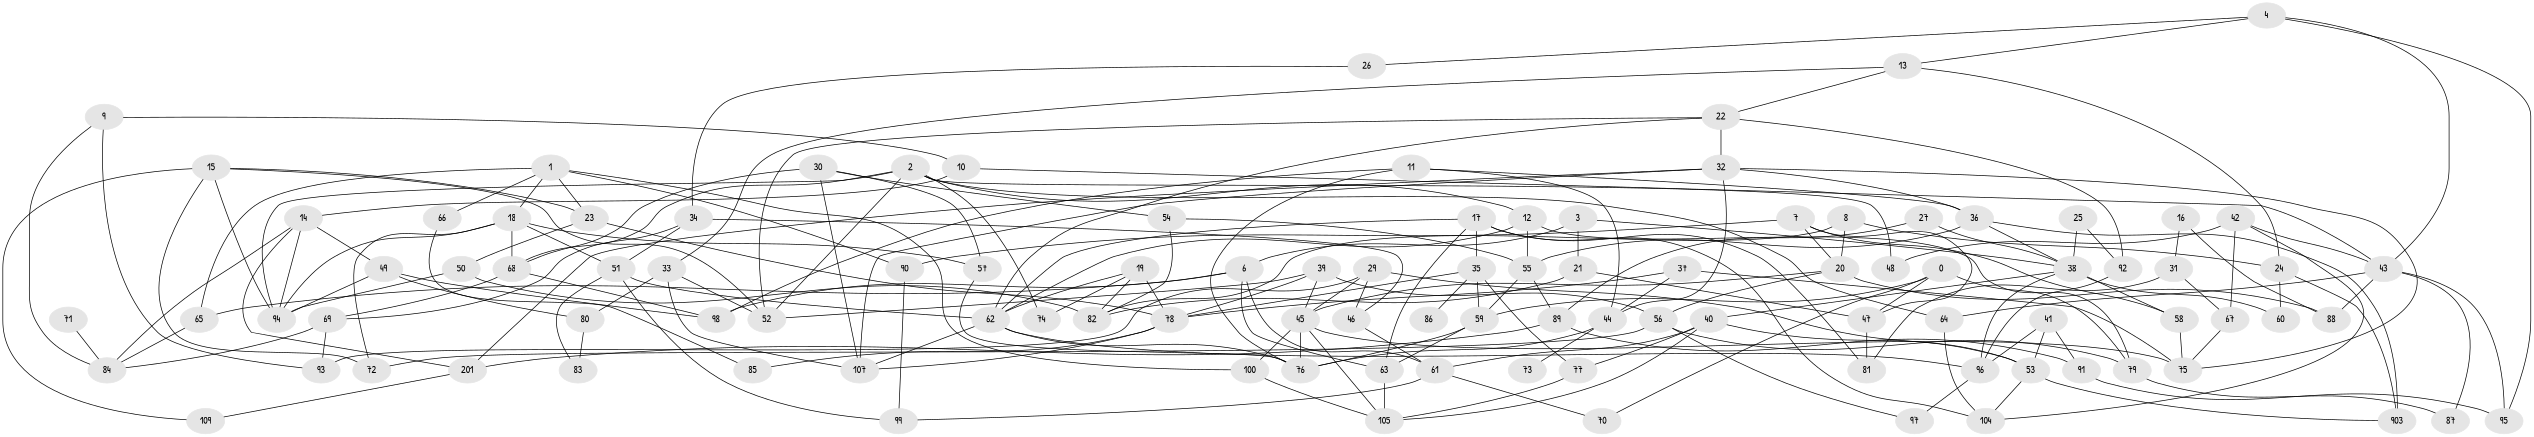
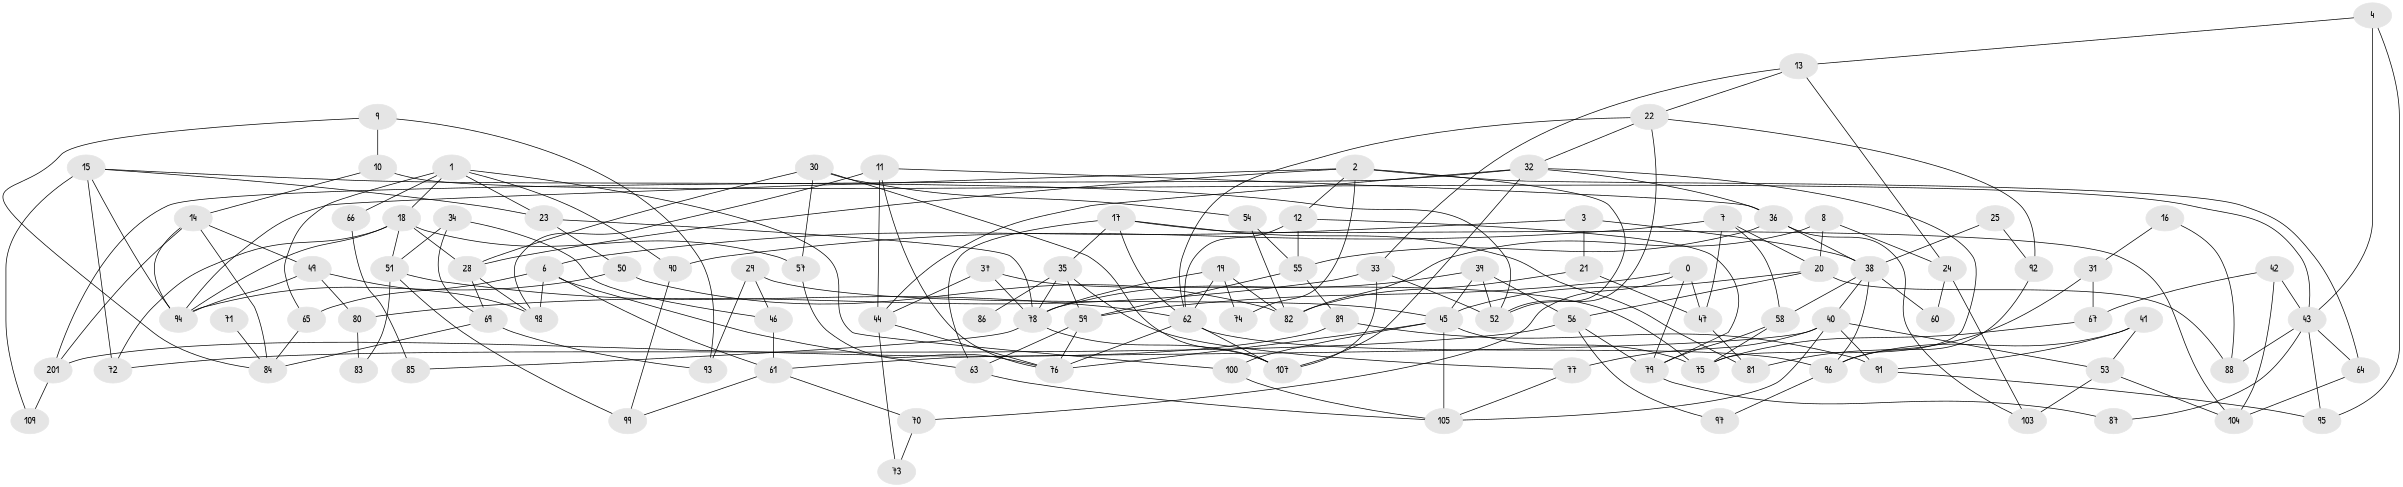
(1367, 66) -> none
(1924, 218) -> none
(512, 269) -> (467, 269)
(1891, 269) -> none
(1737, 308) -> none
none -> (1714, 344)
none -> (1855, 345)
(2397, 421) -> (2028, 421)
none -> (907, 446)
